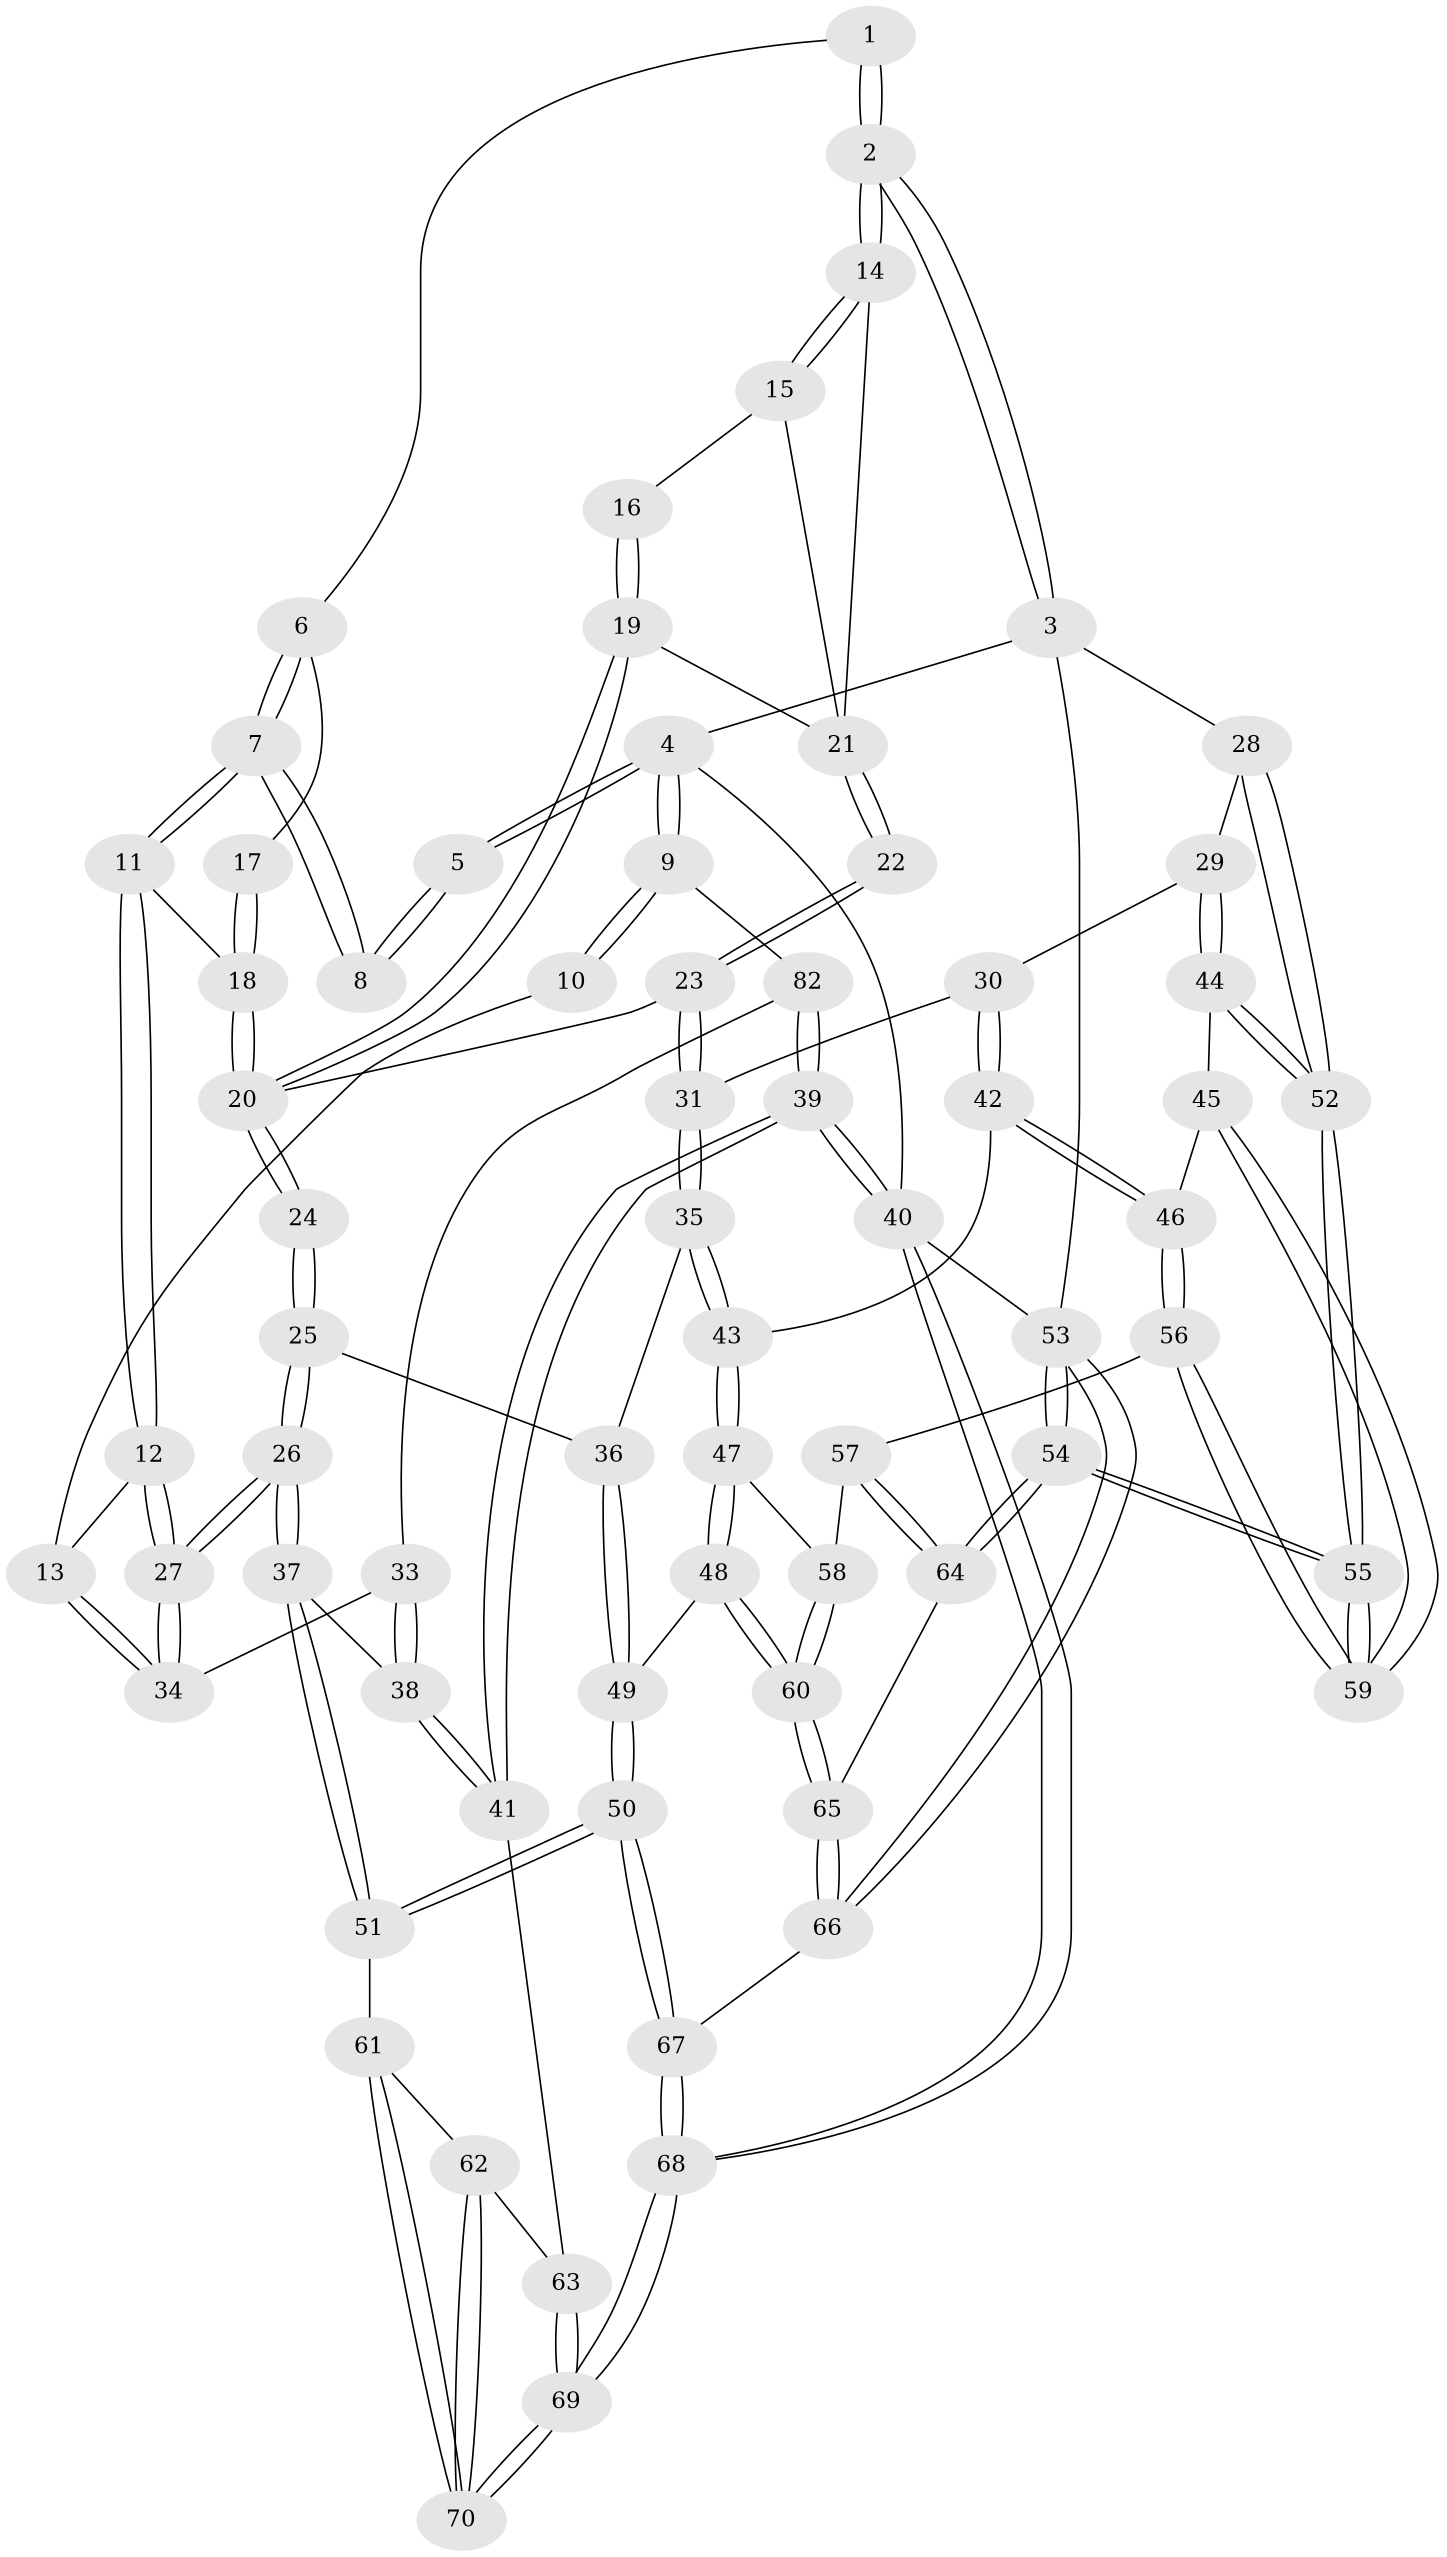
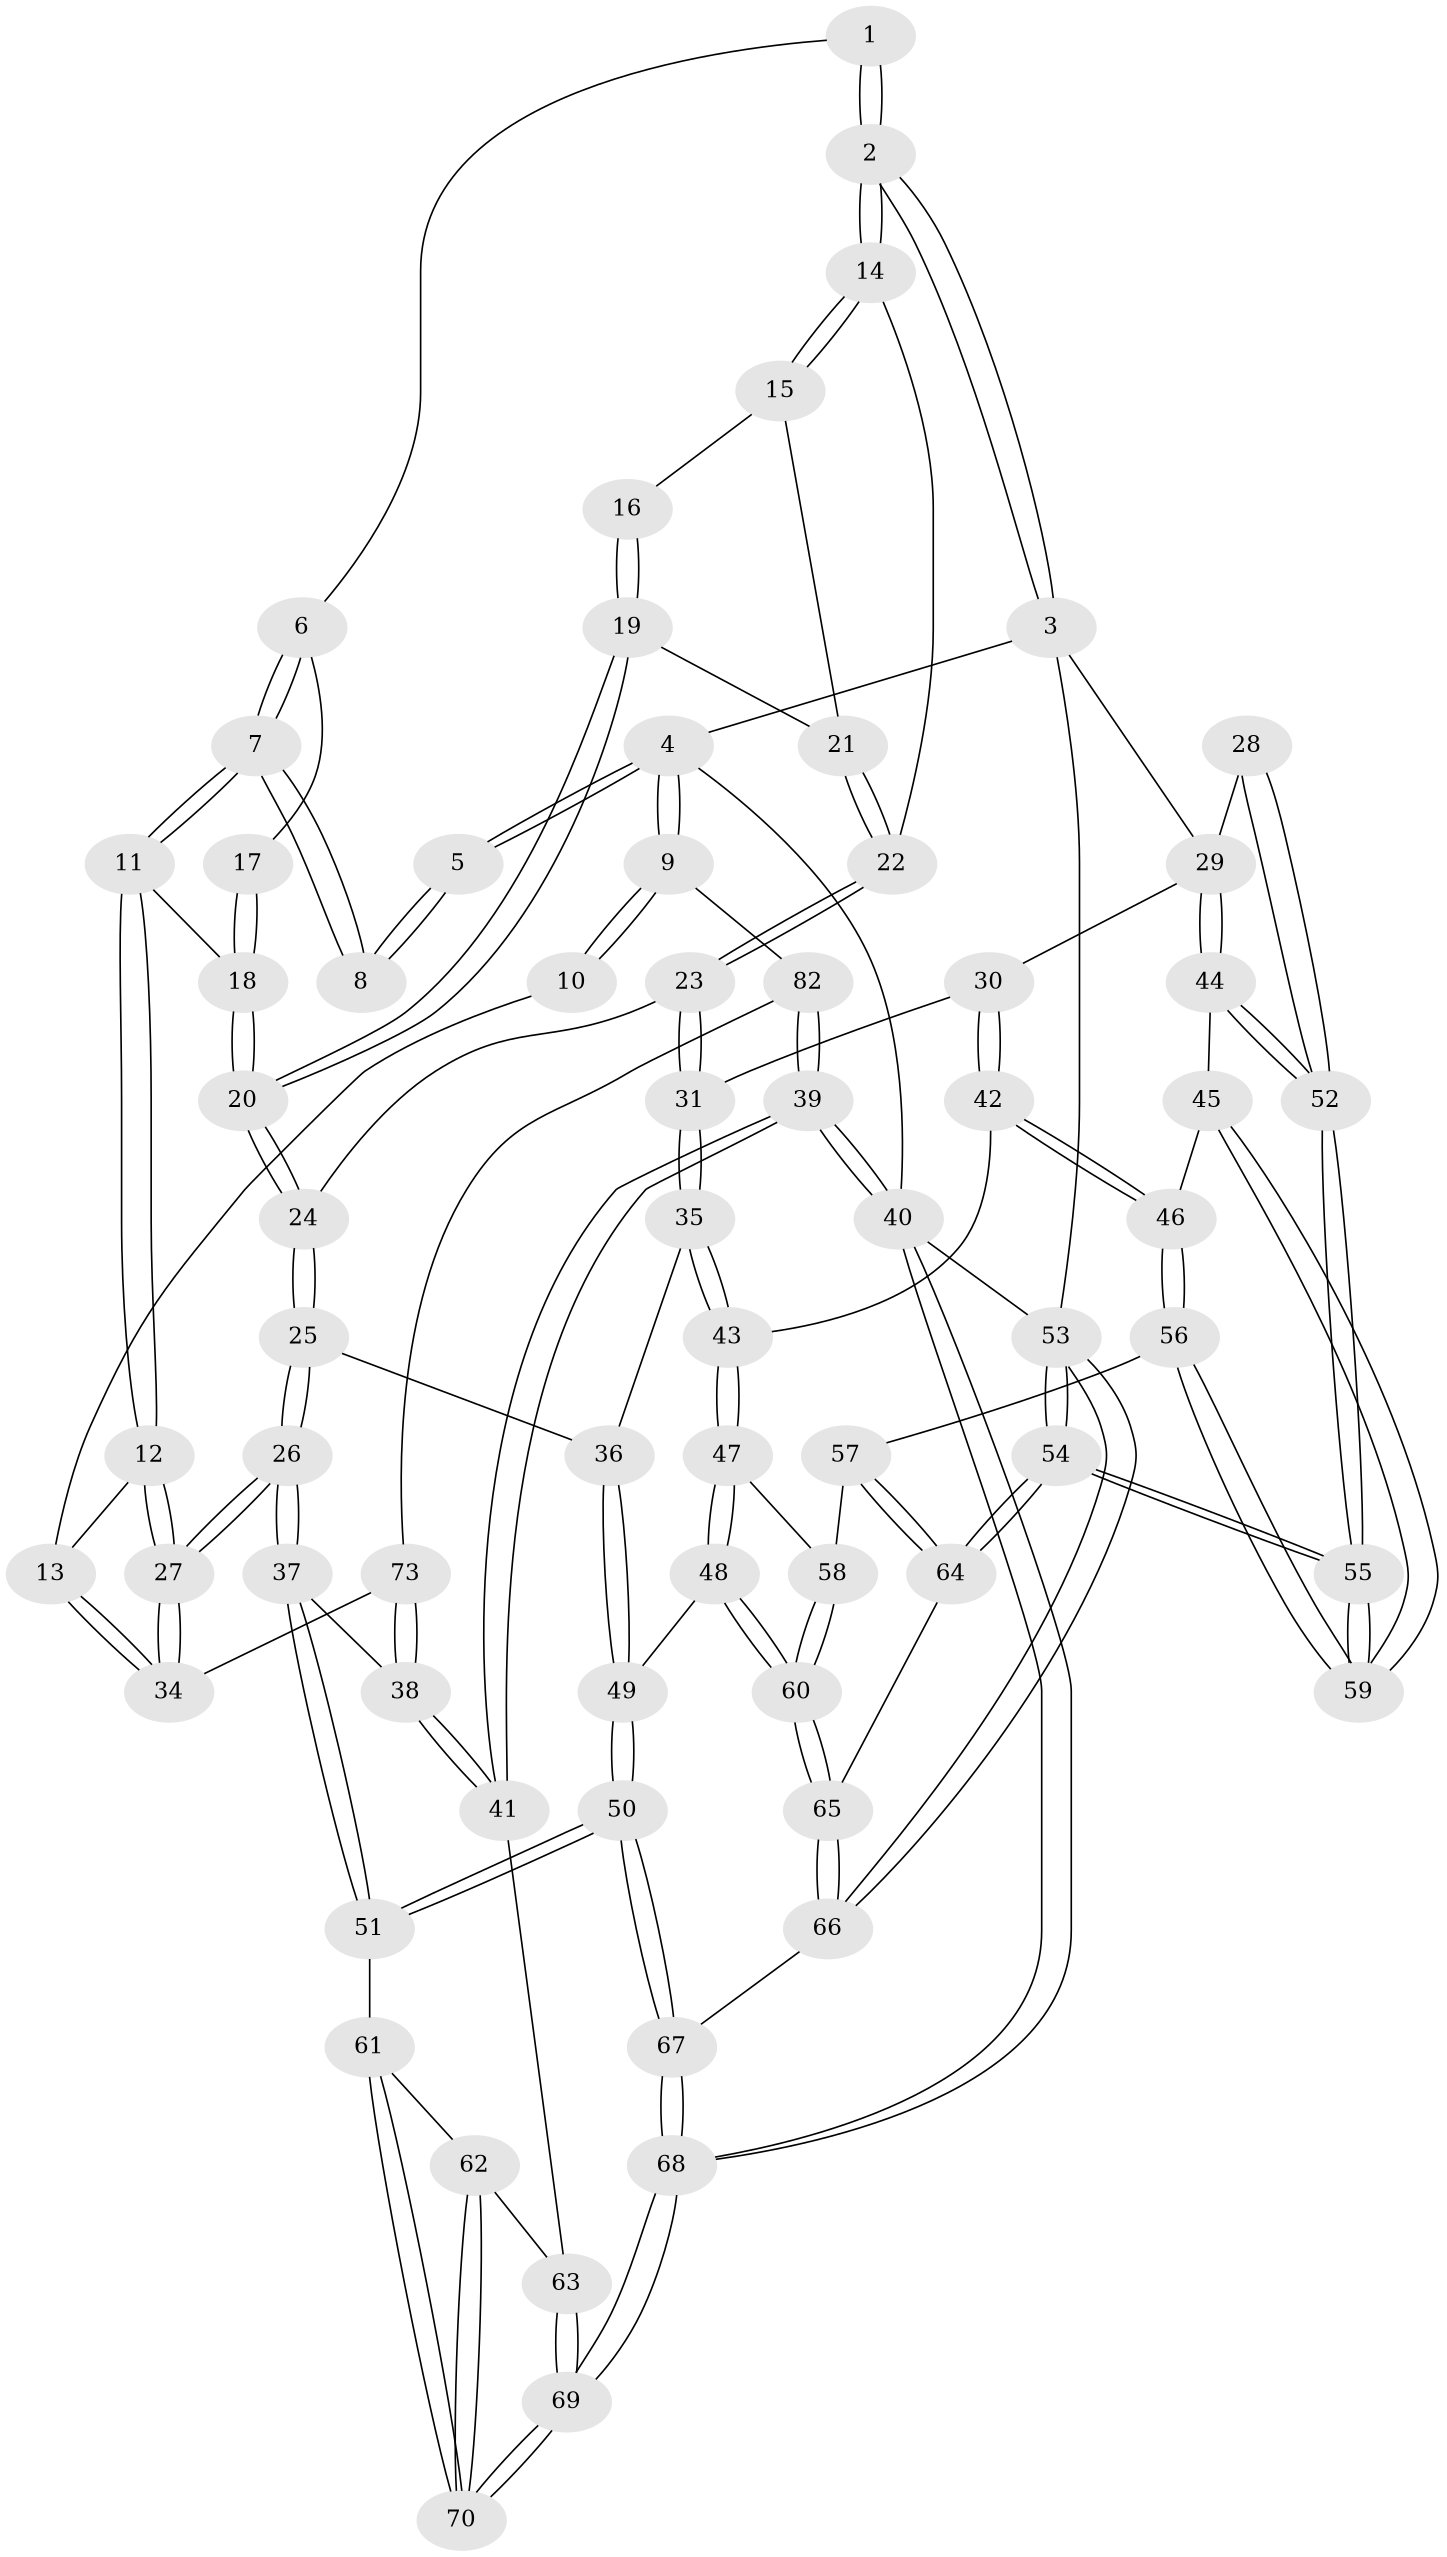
(857, 509) -> (933, 566)
(1149, 687) -> (1131, 746)
(471, 1049) -> (464, 1055)
(406, 1574) -> (406, 1574)
